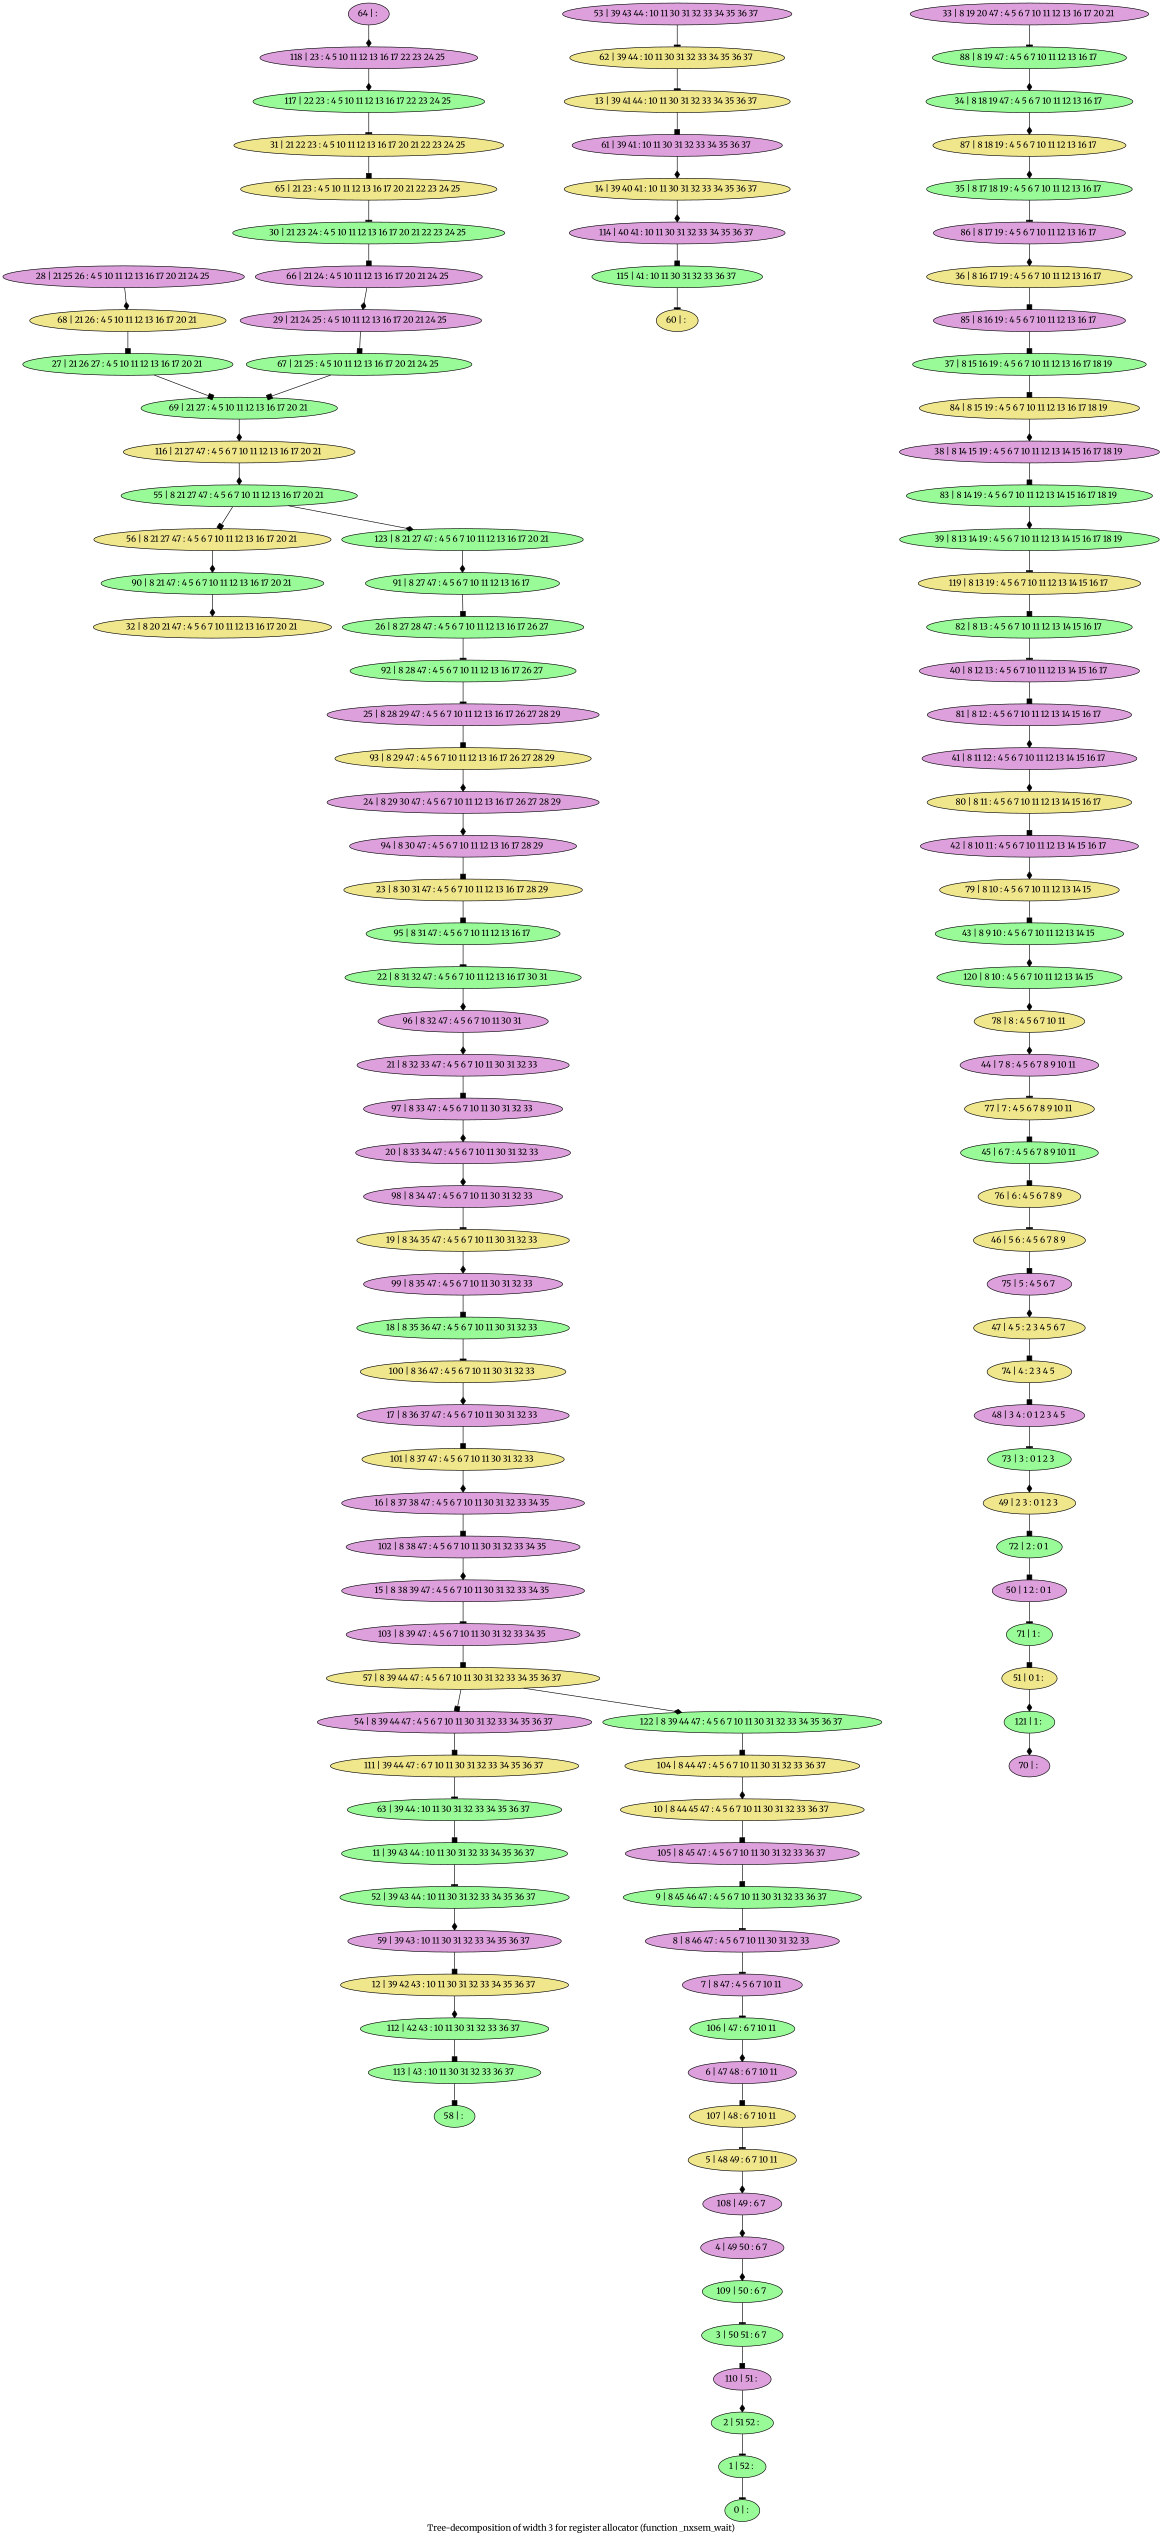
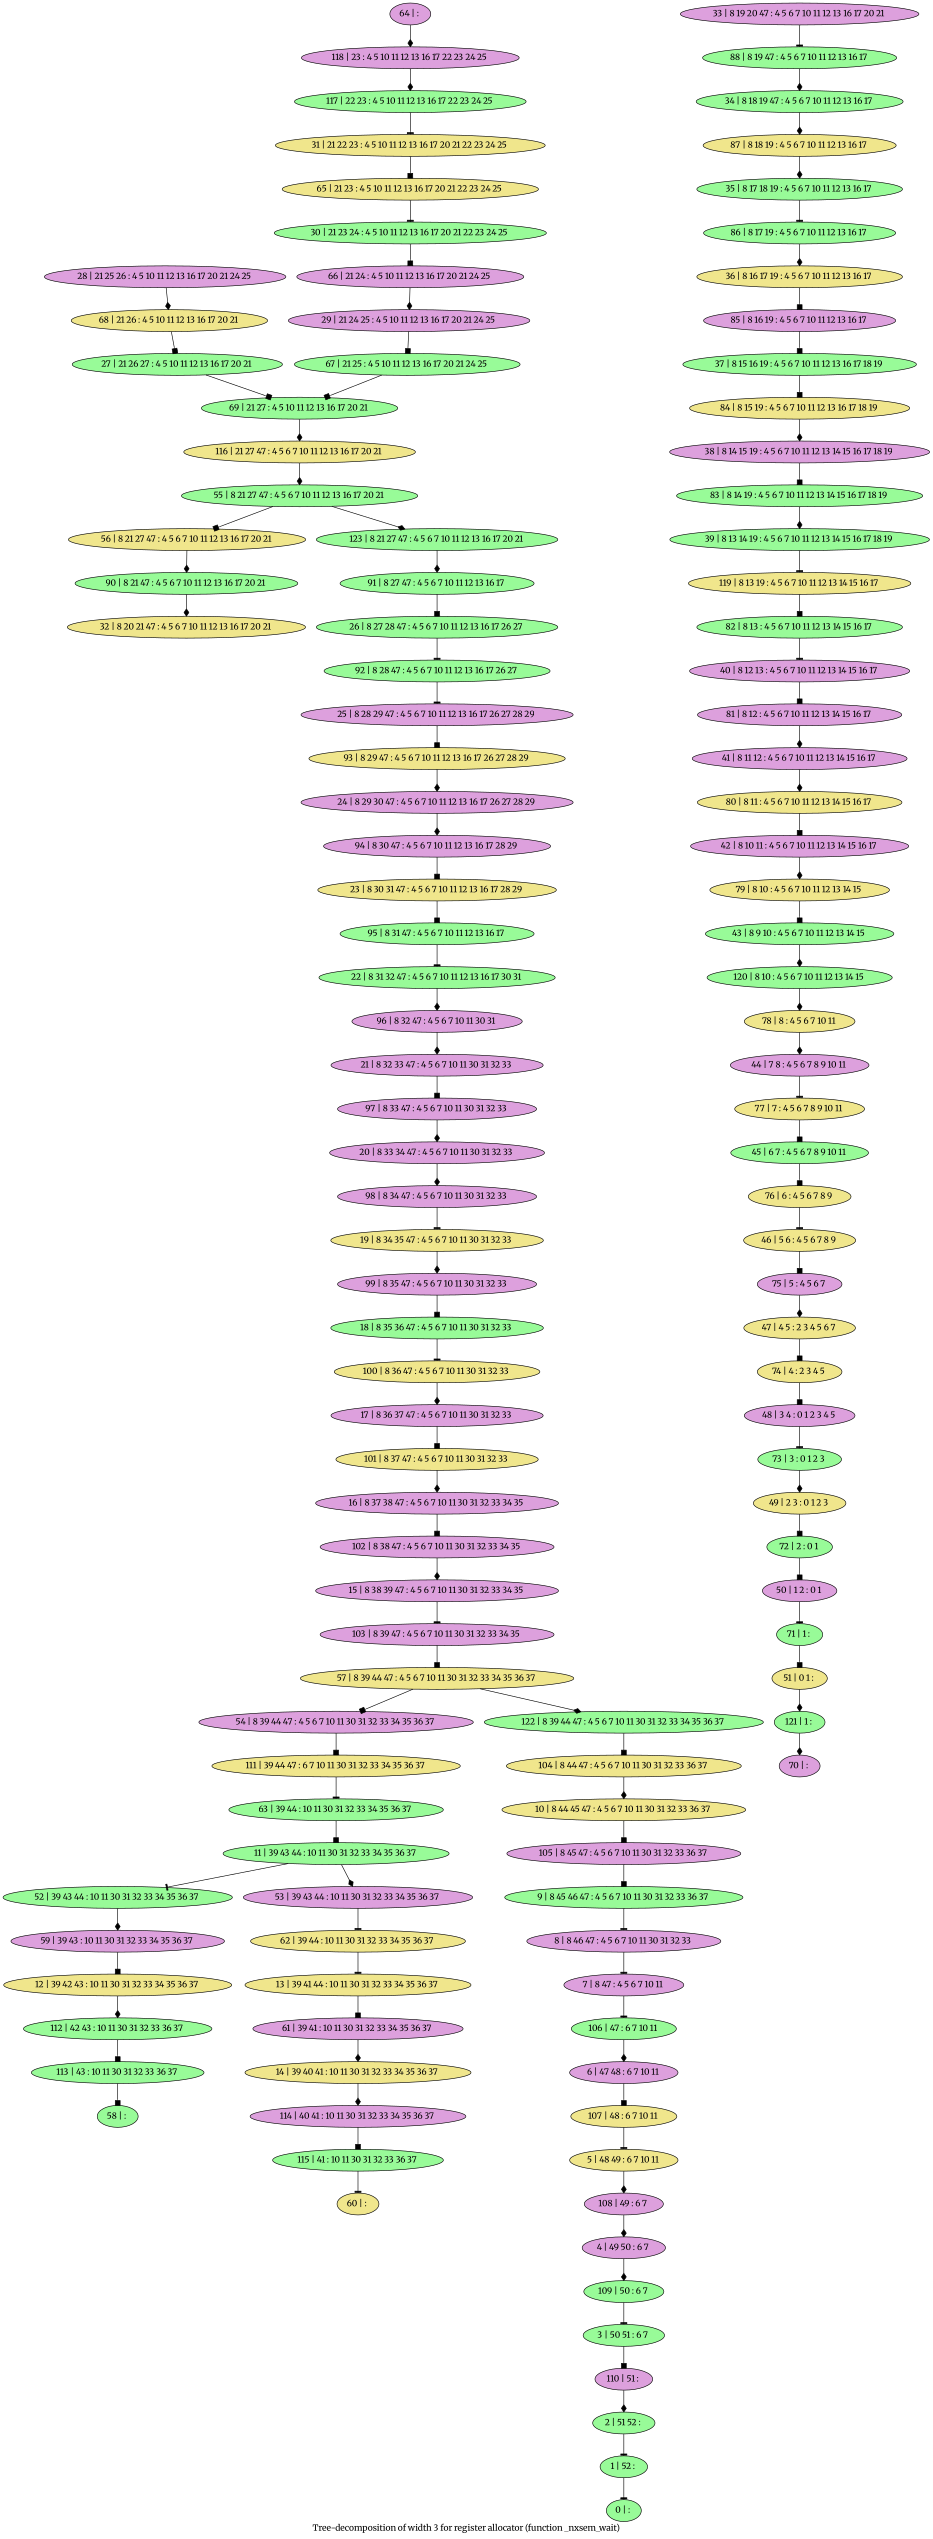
(1029, 233) -> (800, 233)
none -> (345, 1872)
